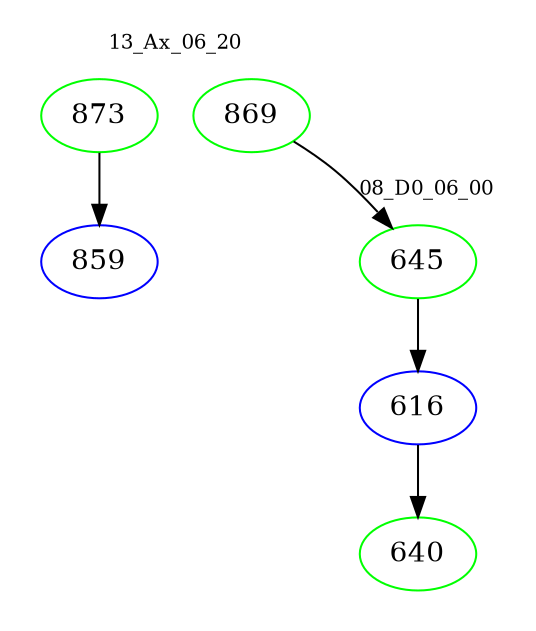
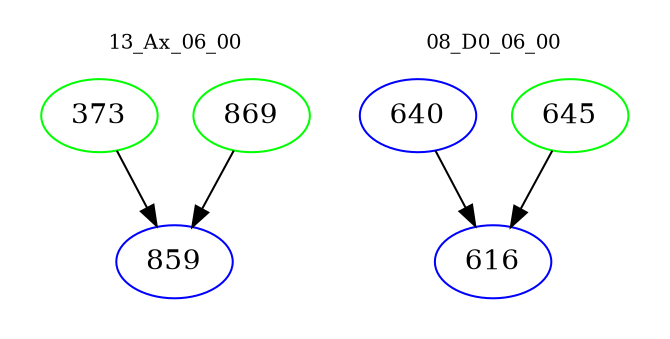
(176, 44) -> (176, 44)
(99, 116) -> (99, 116)
(357, 190) -> (218, 180)
(418, 471) -> (451, 179)
(418, 554) -> (418, 116)
